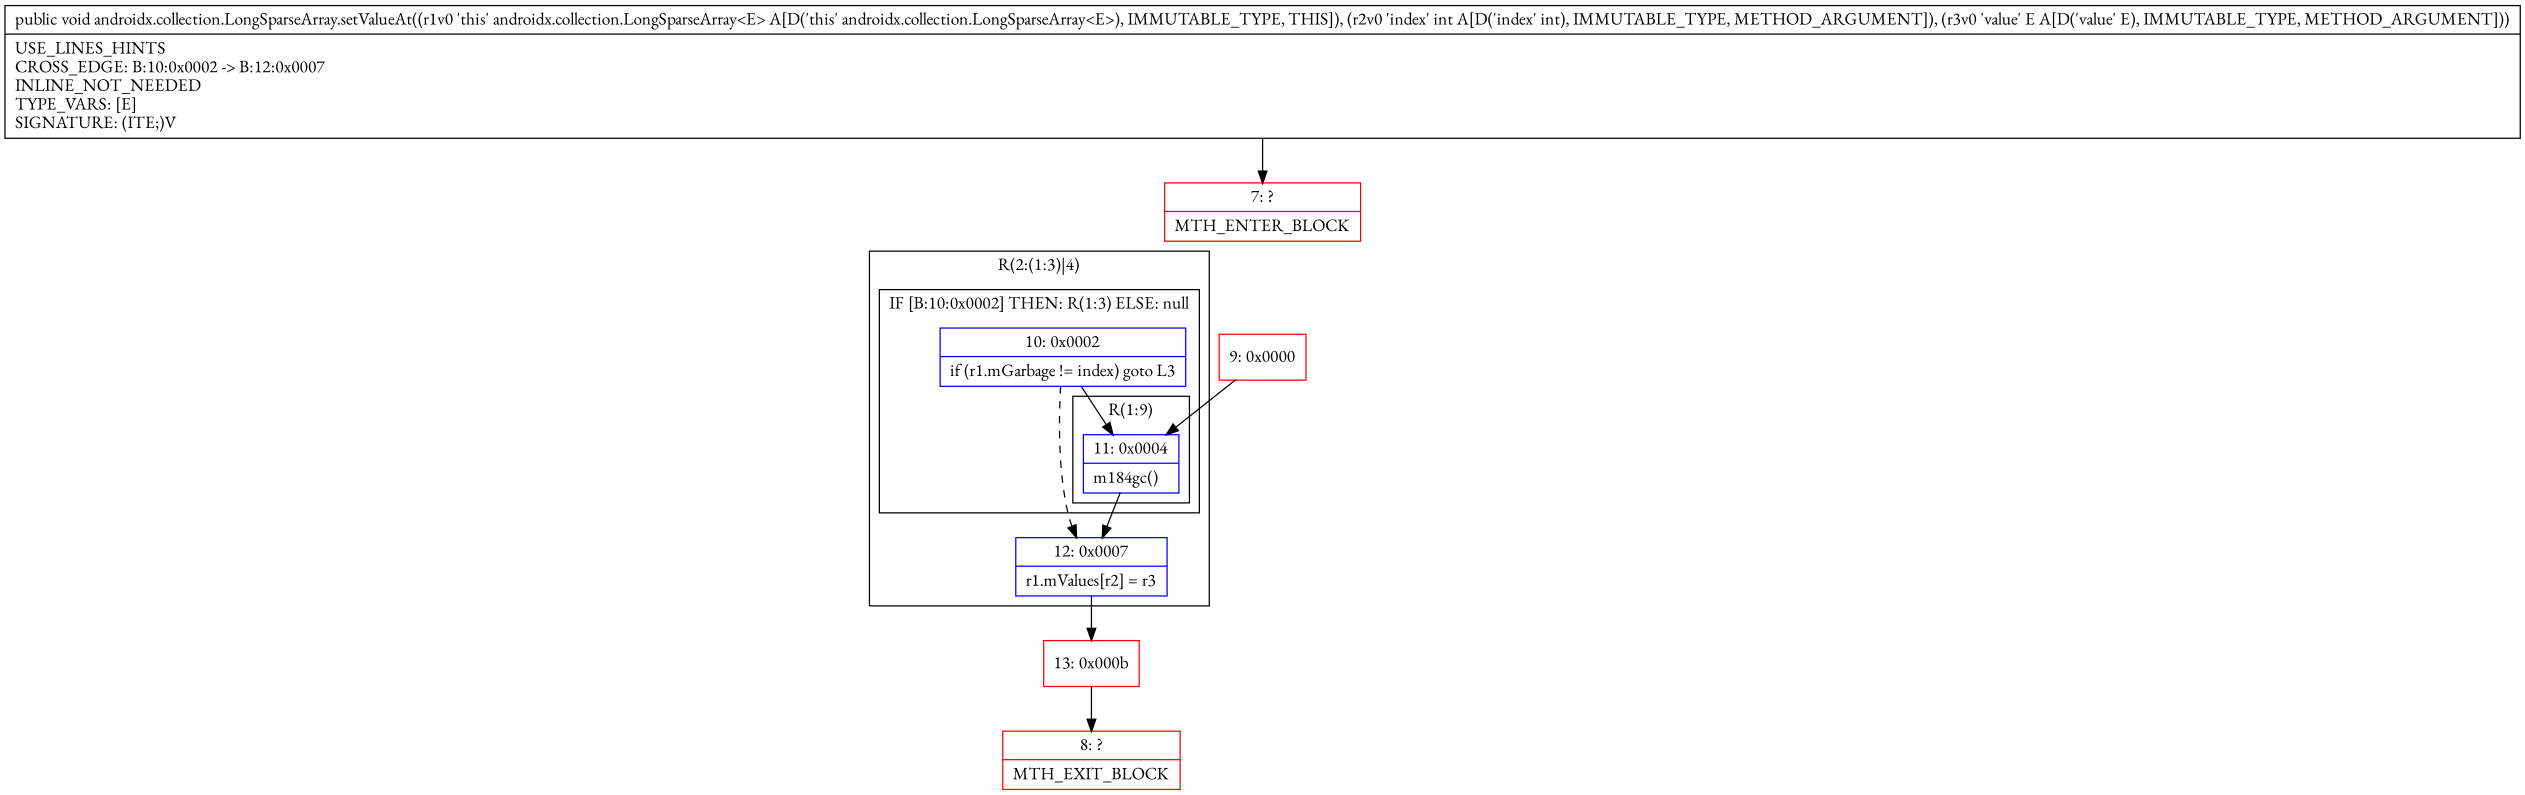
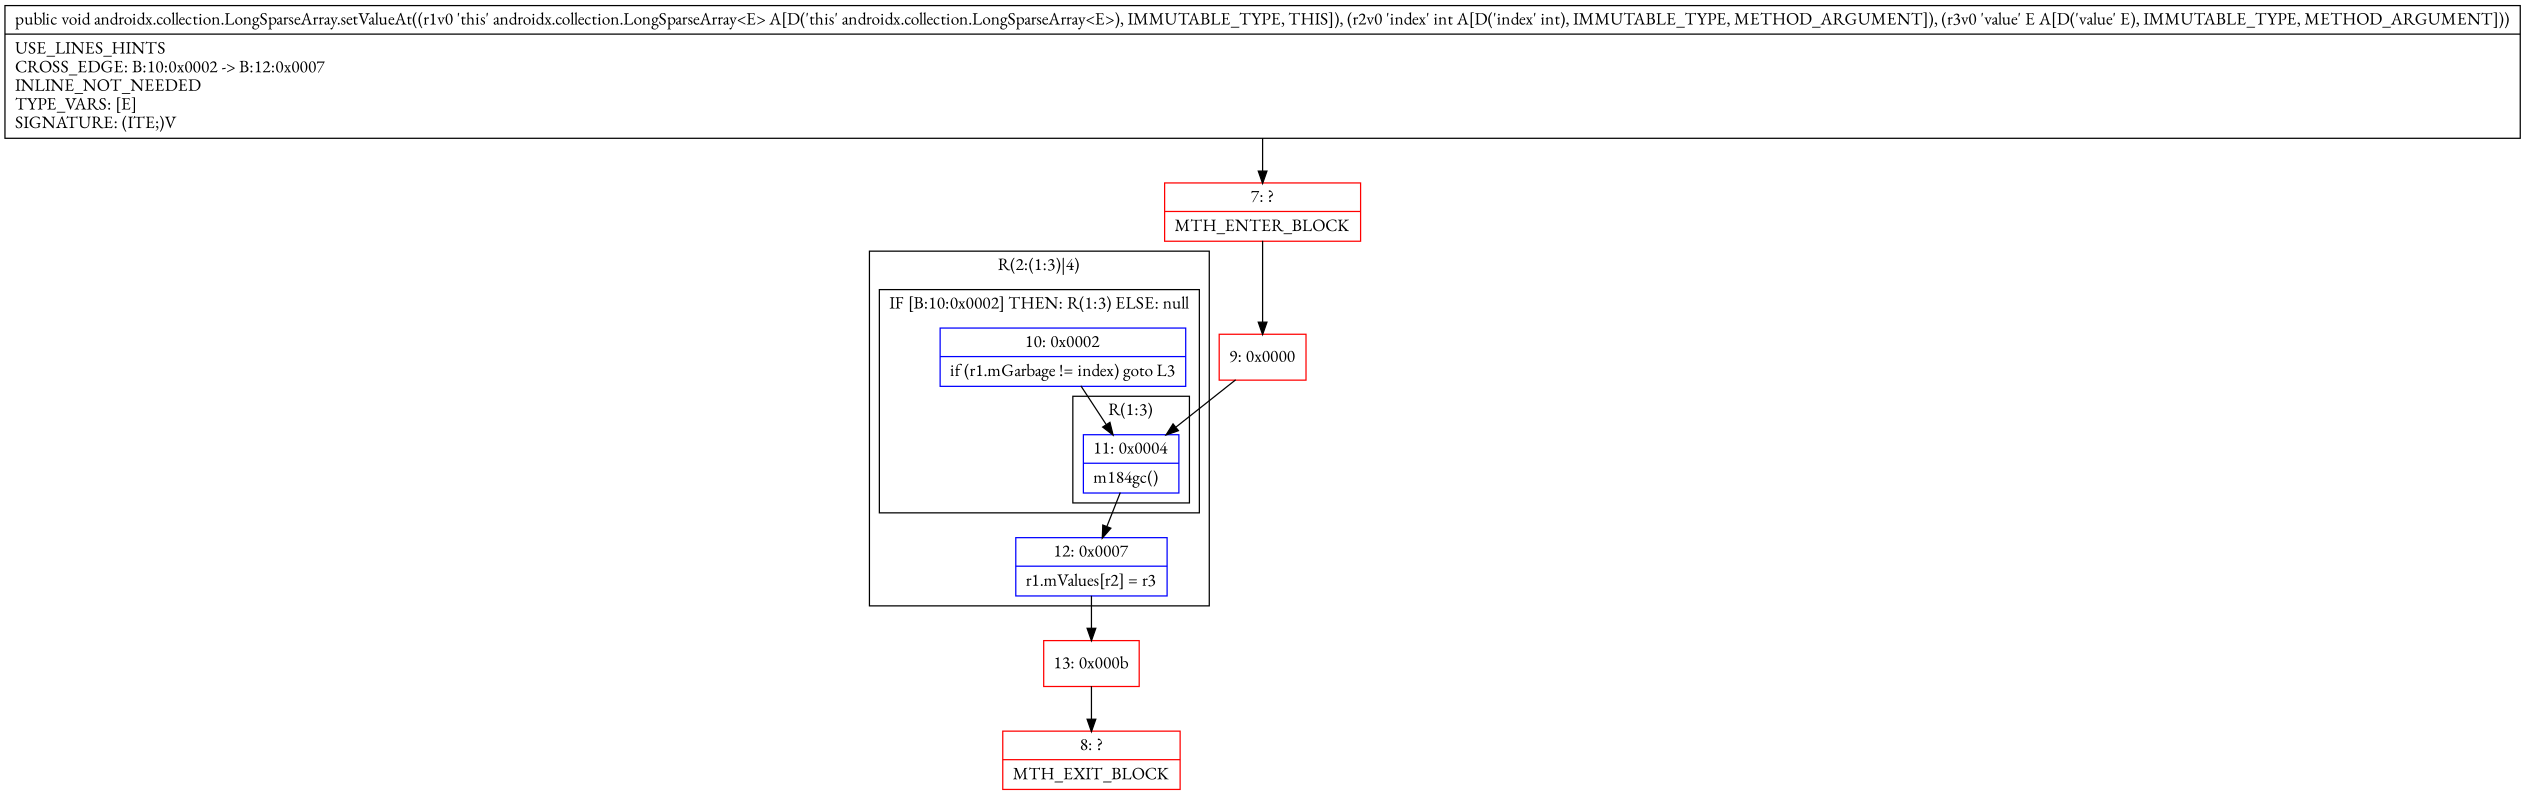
none -> (1263, 281)
(1131, 411) -> (1131, 411)
(1060, 457) -> none
